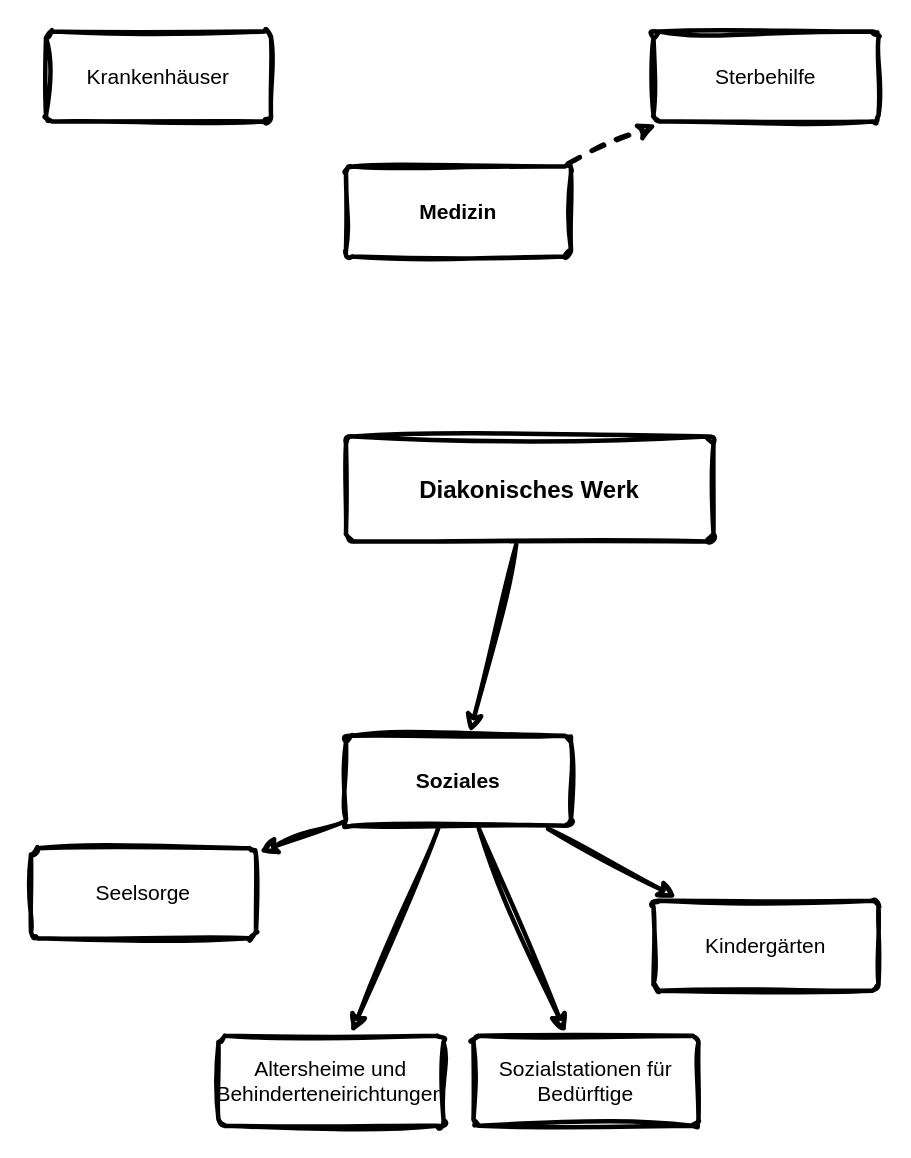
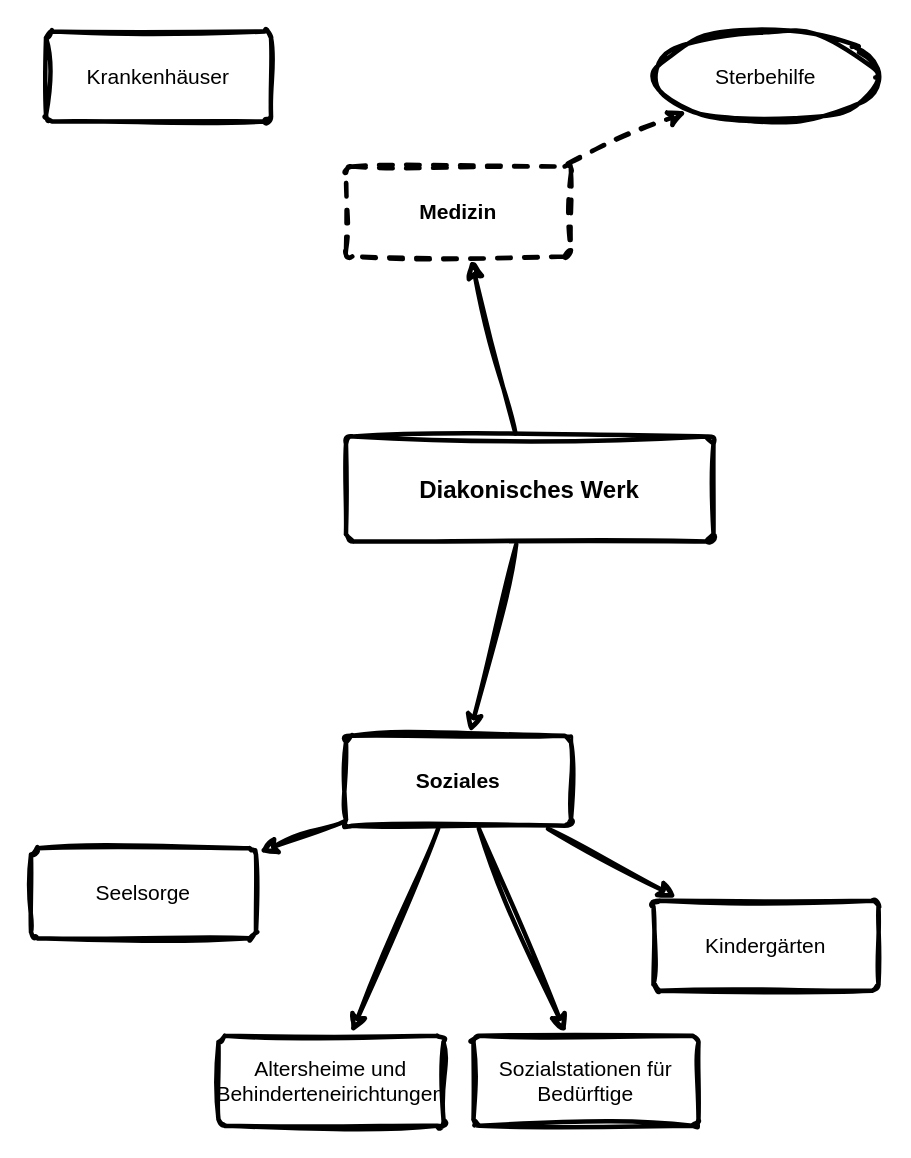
(766, 77) -> (766, 77)
(458, 212) -> (458, 212)
none -> (495, 353)
